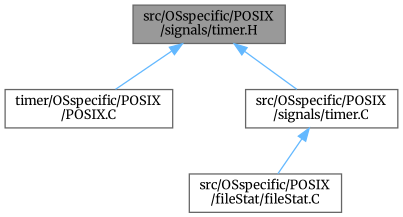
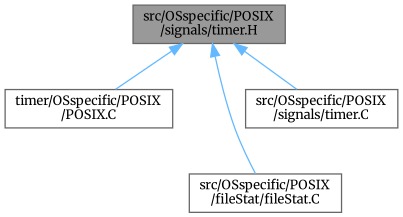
(290, 156) -> (231, 117)
